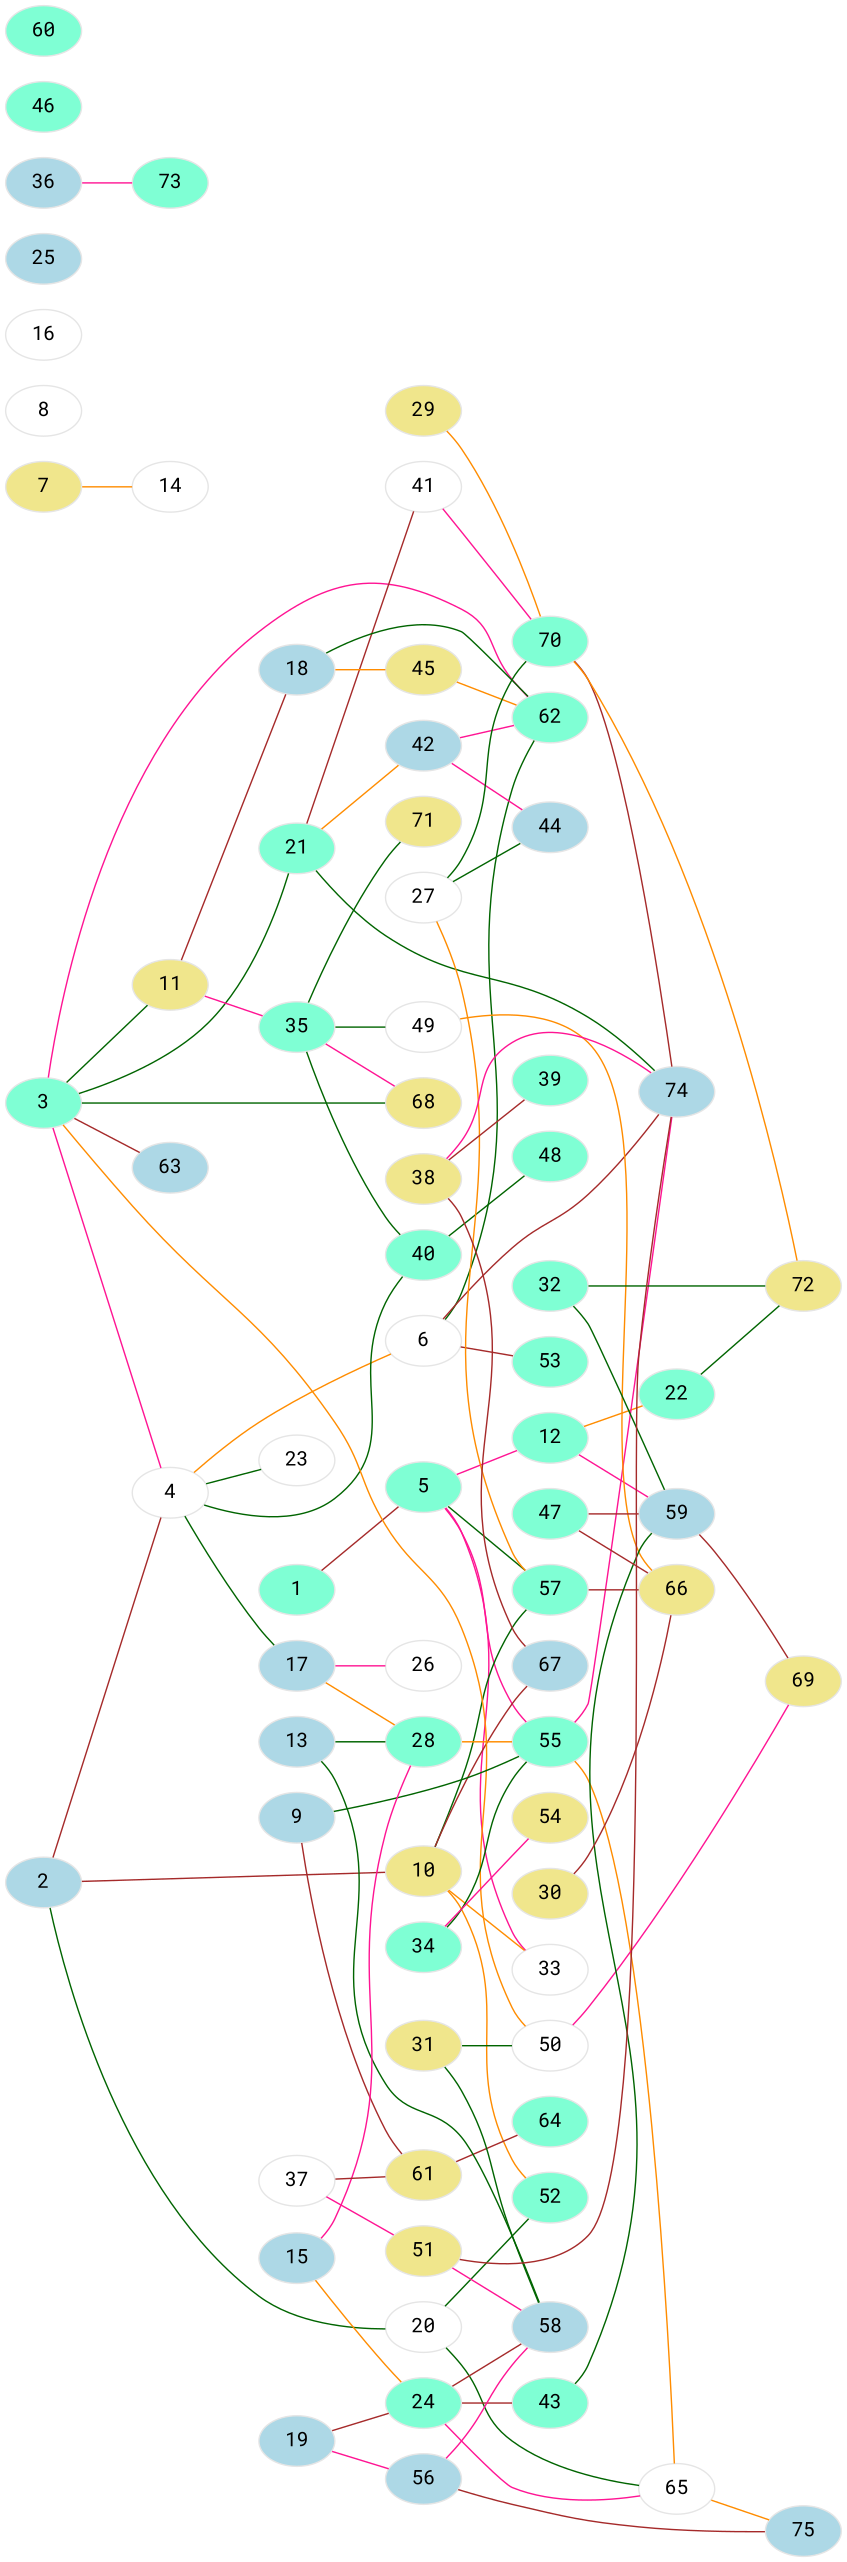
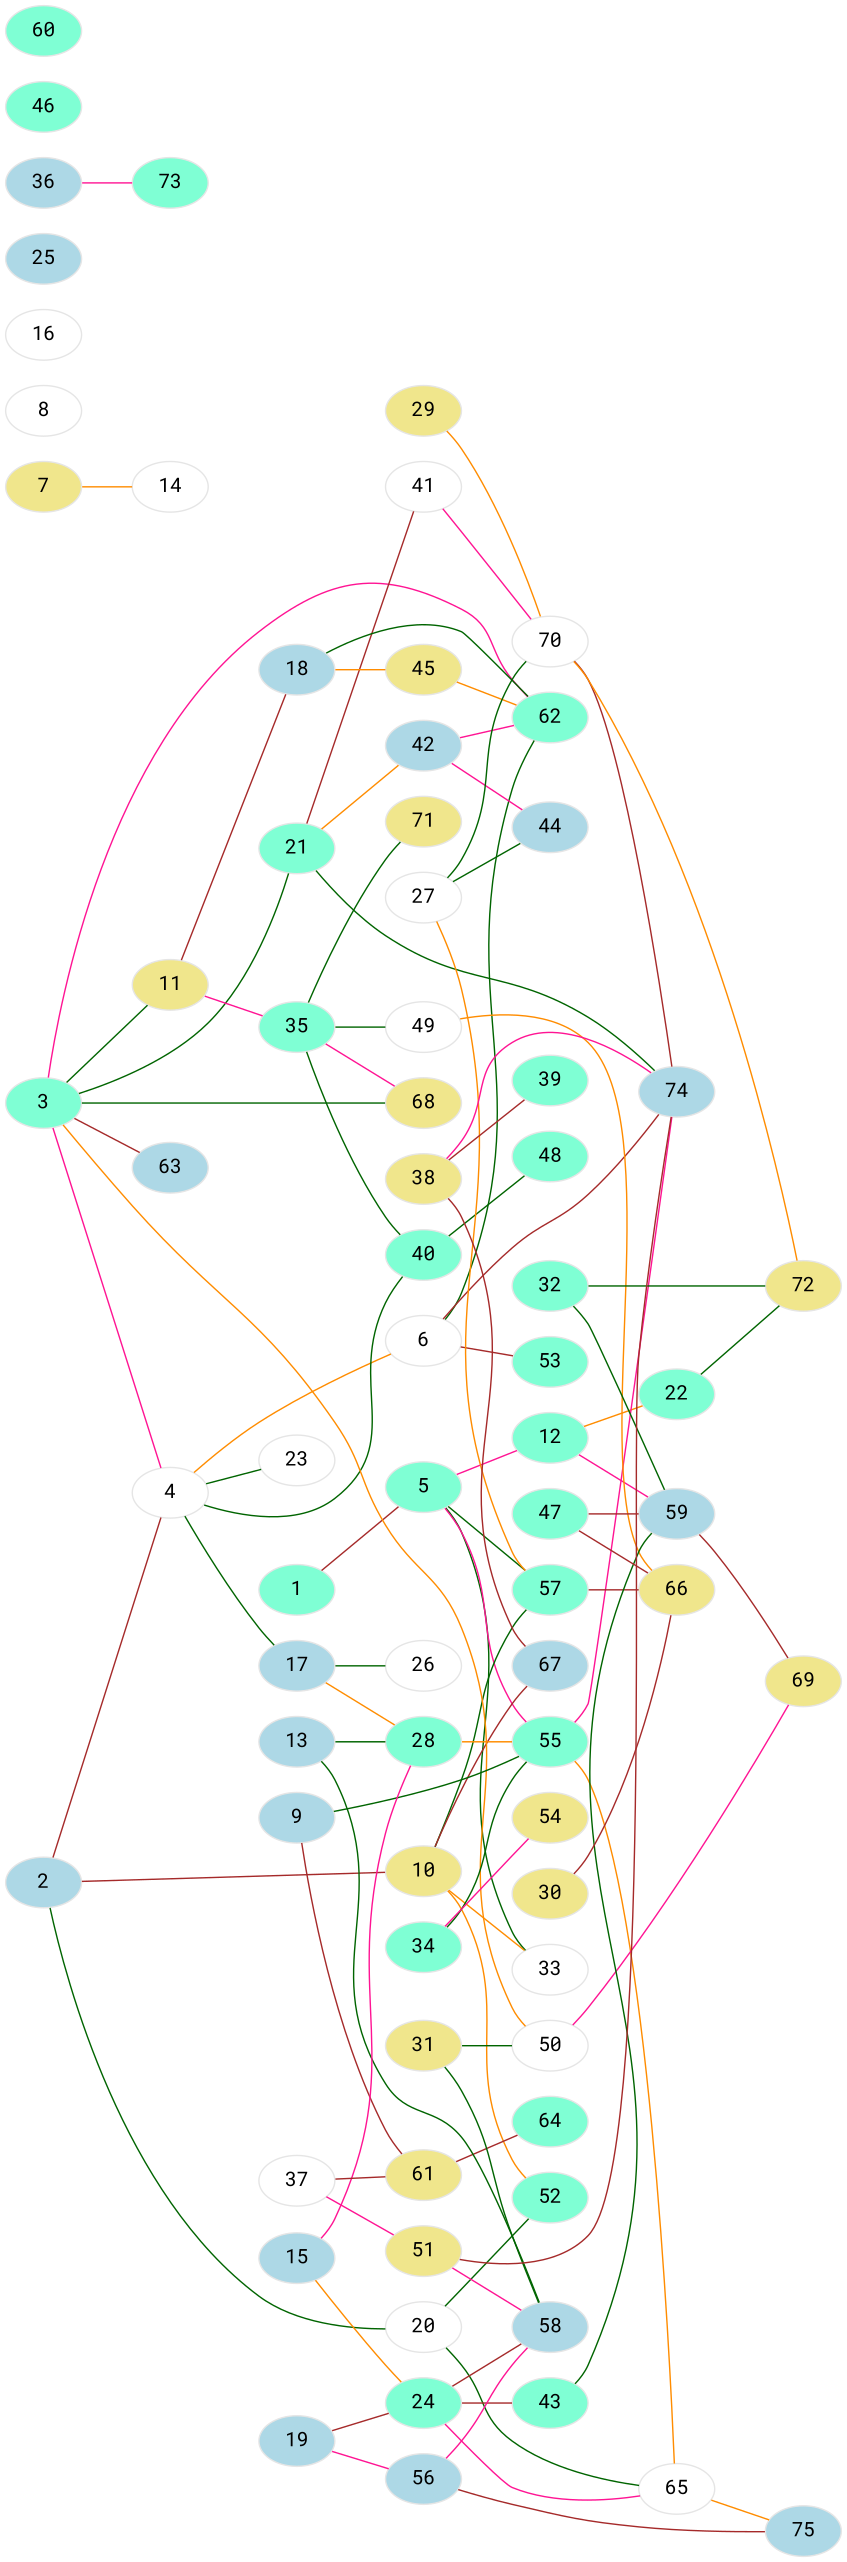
(550, 642) -> (550, 642)
(360, 1666) -> (360, 1666)
(485, 1730) -> (485, 1730)
